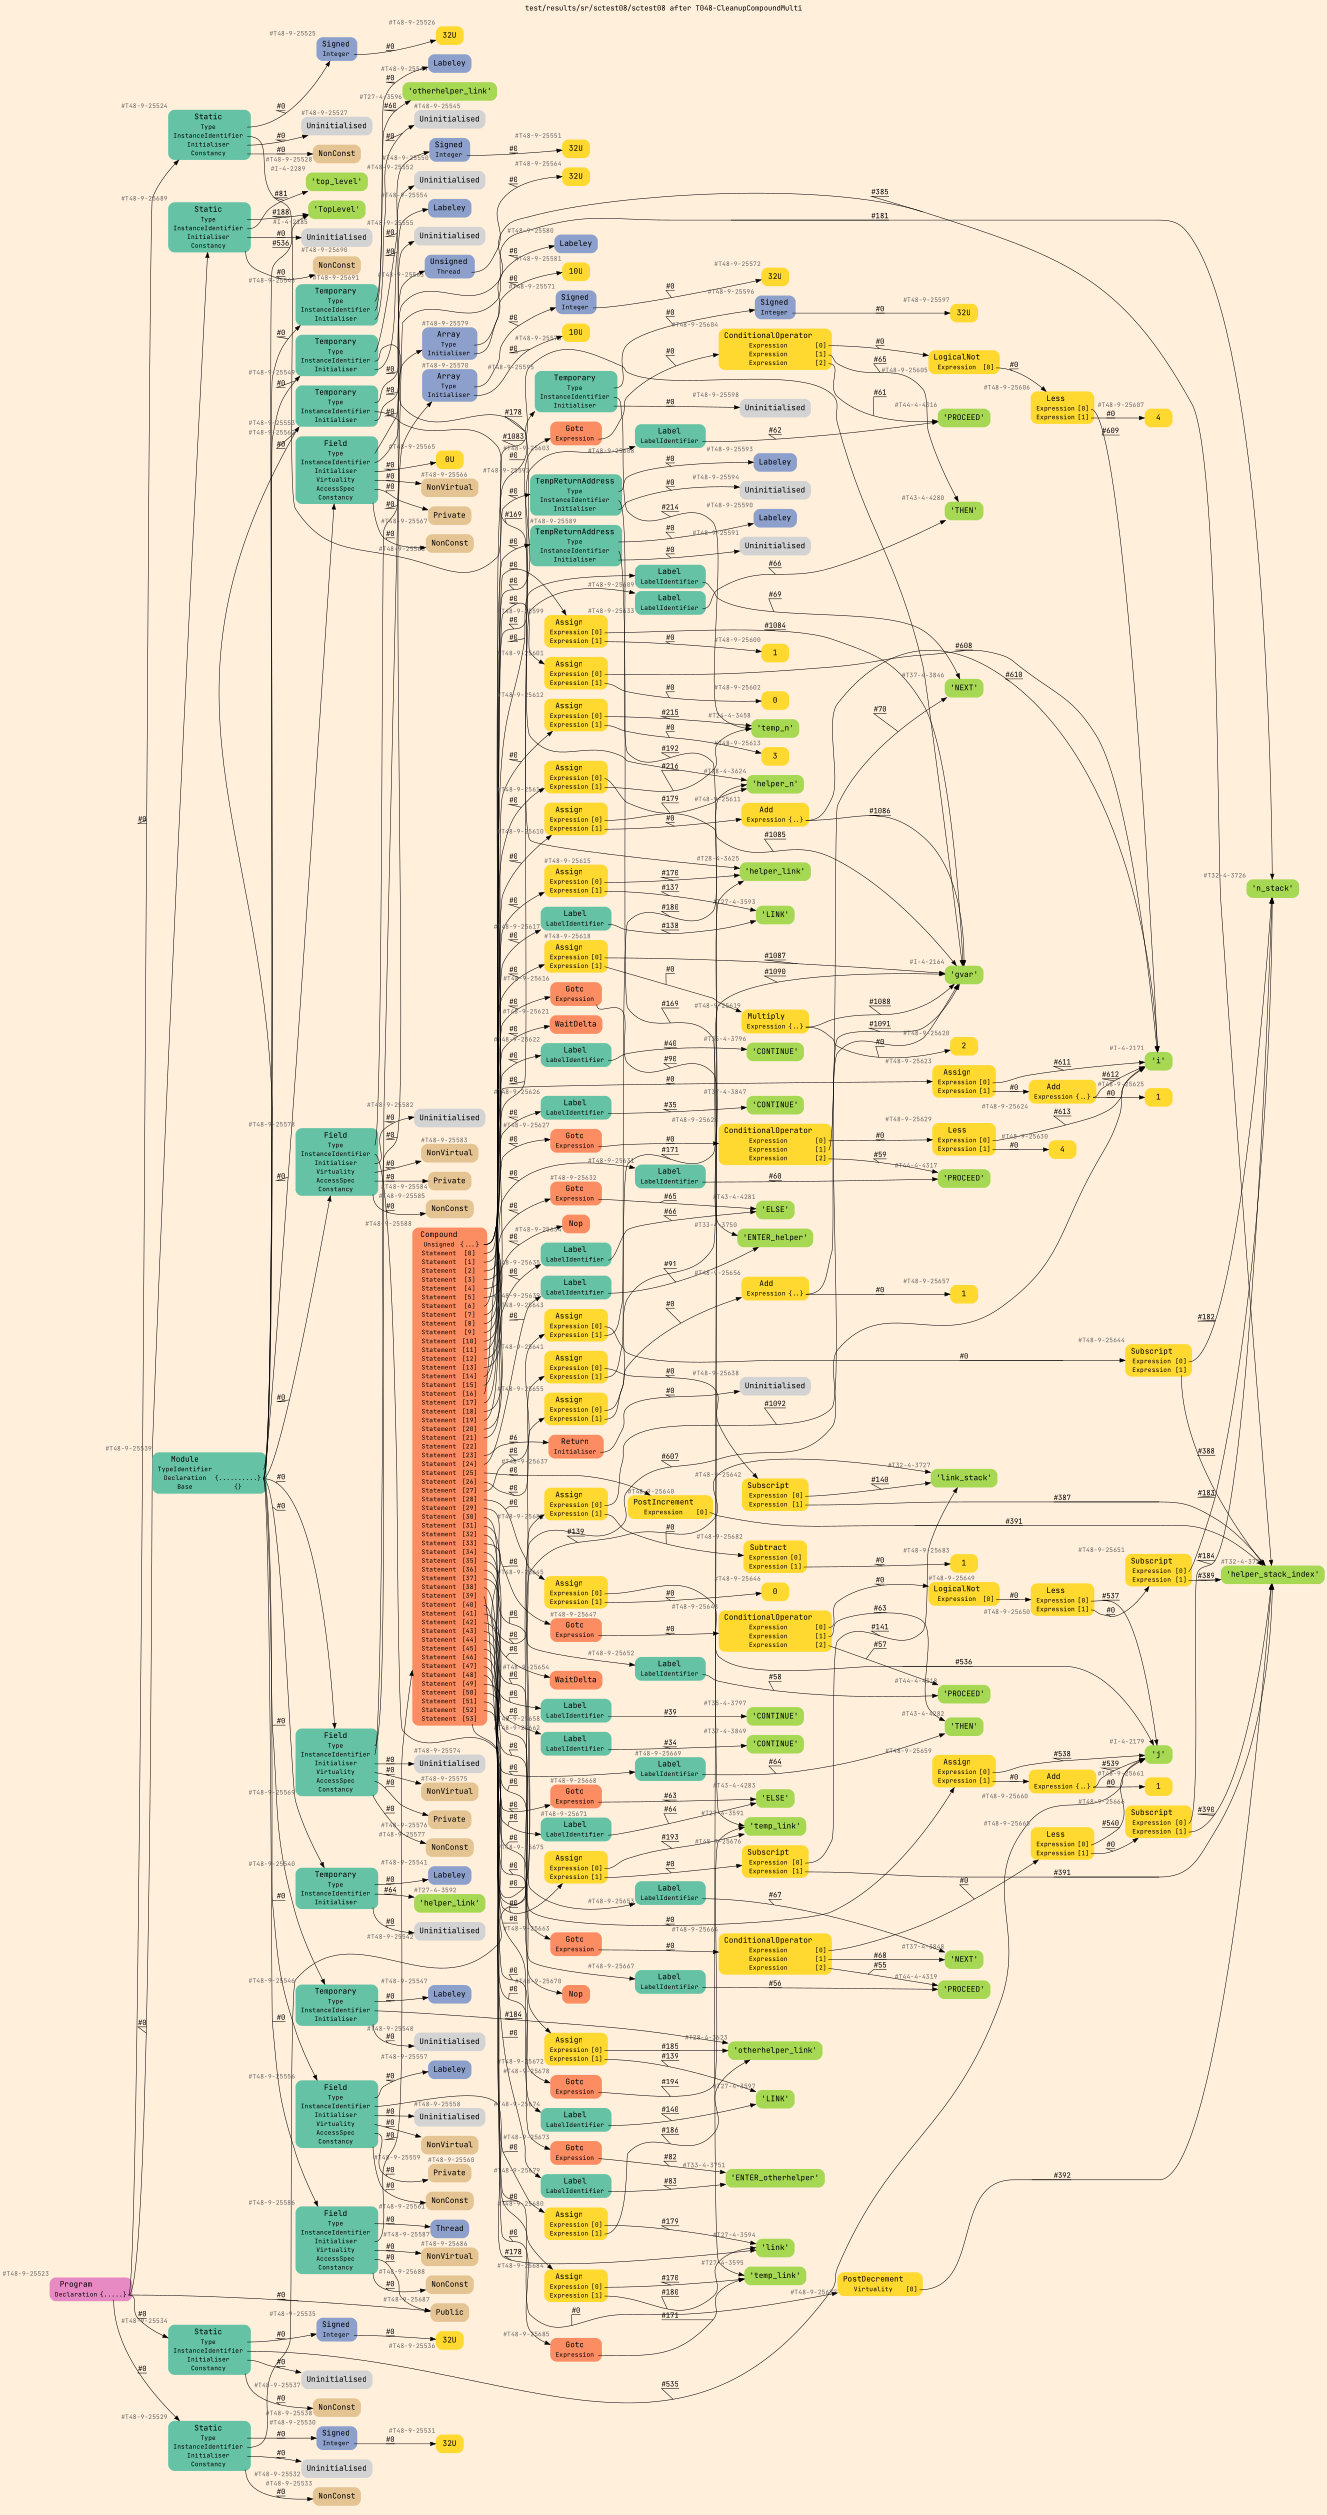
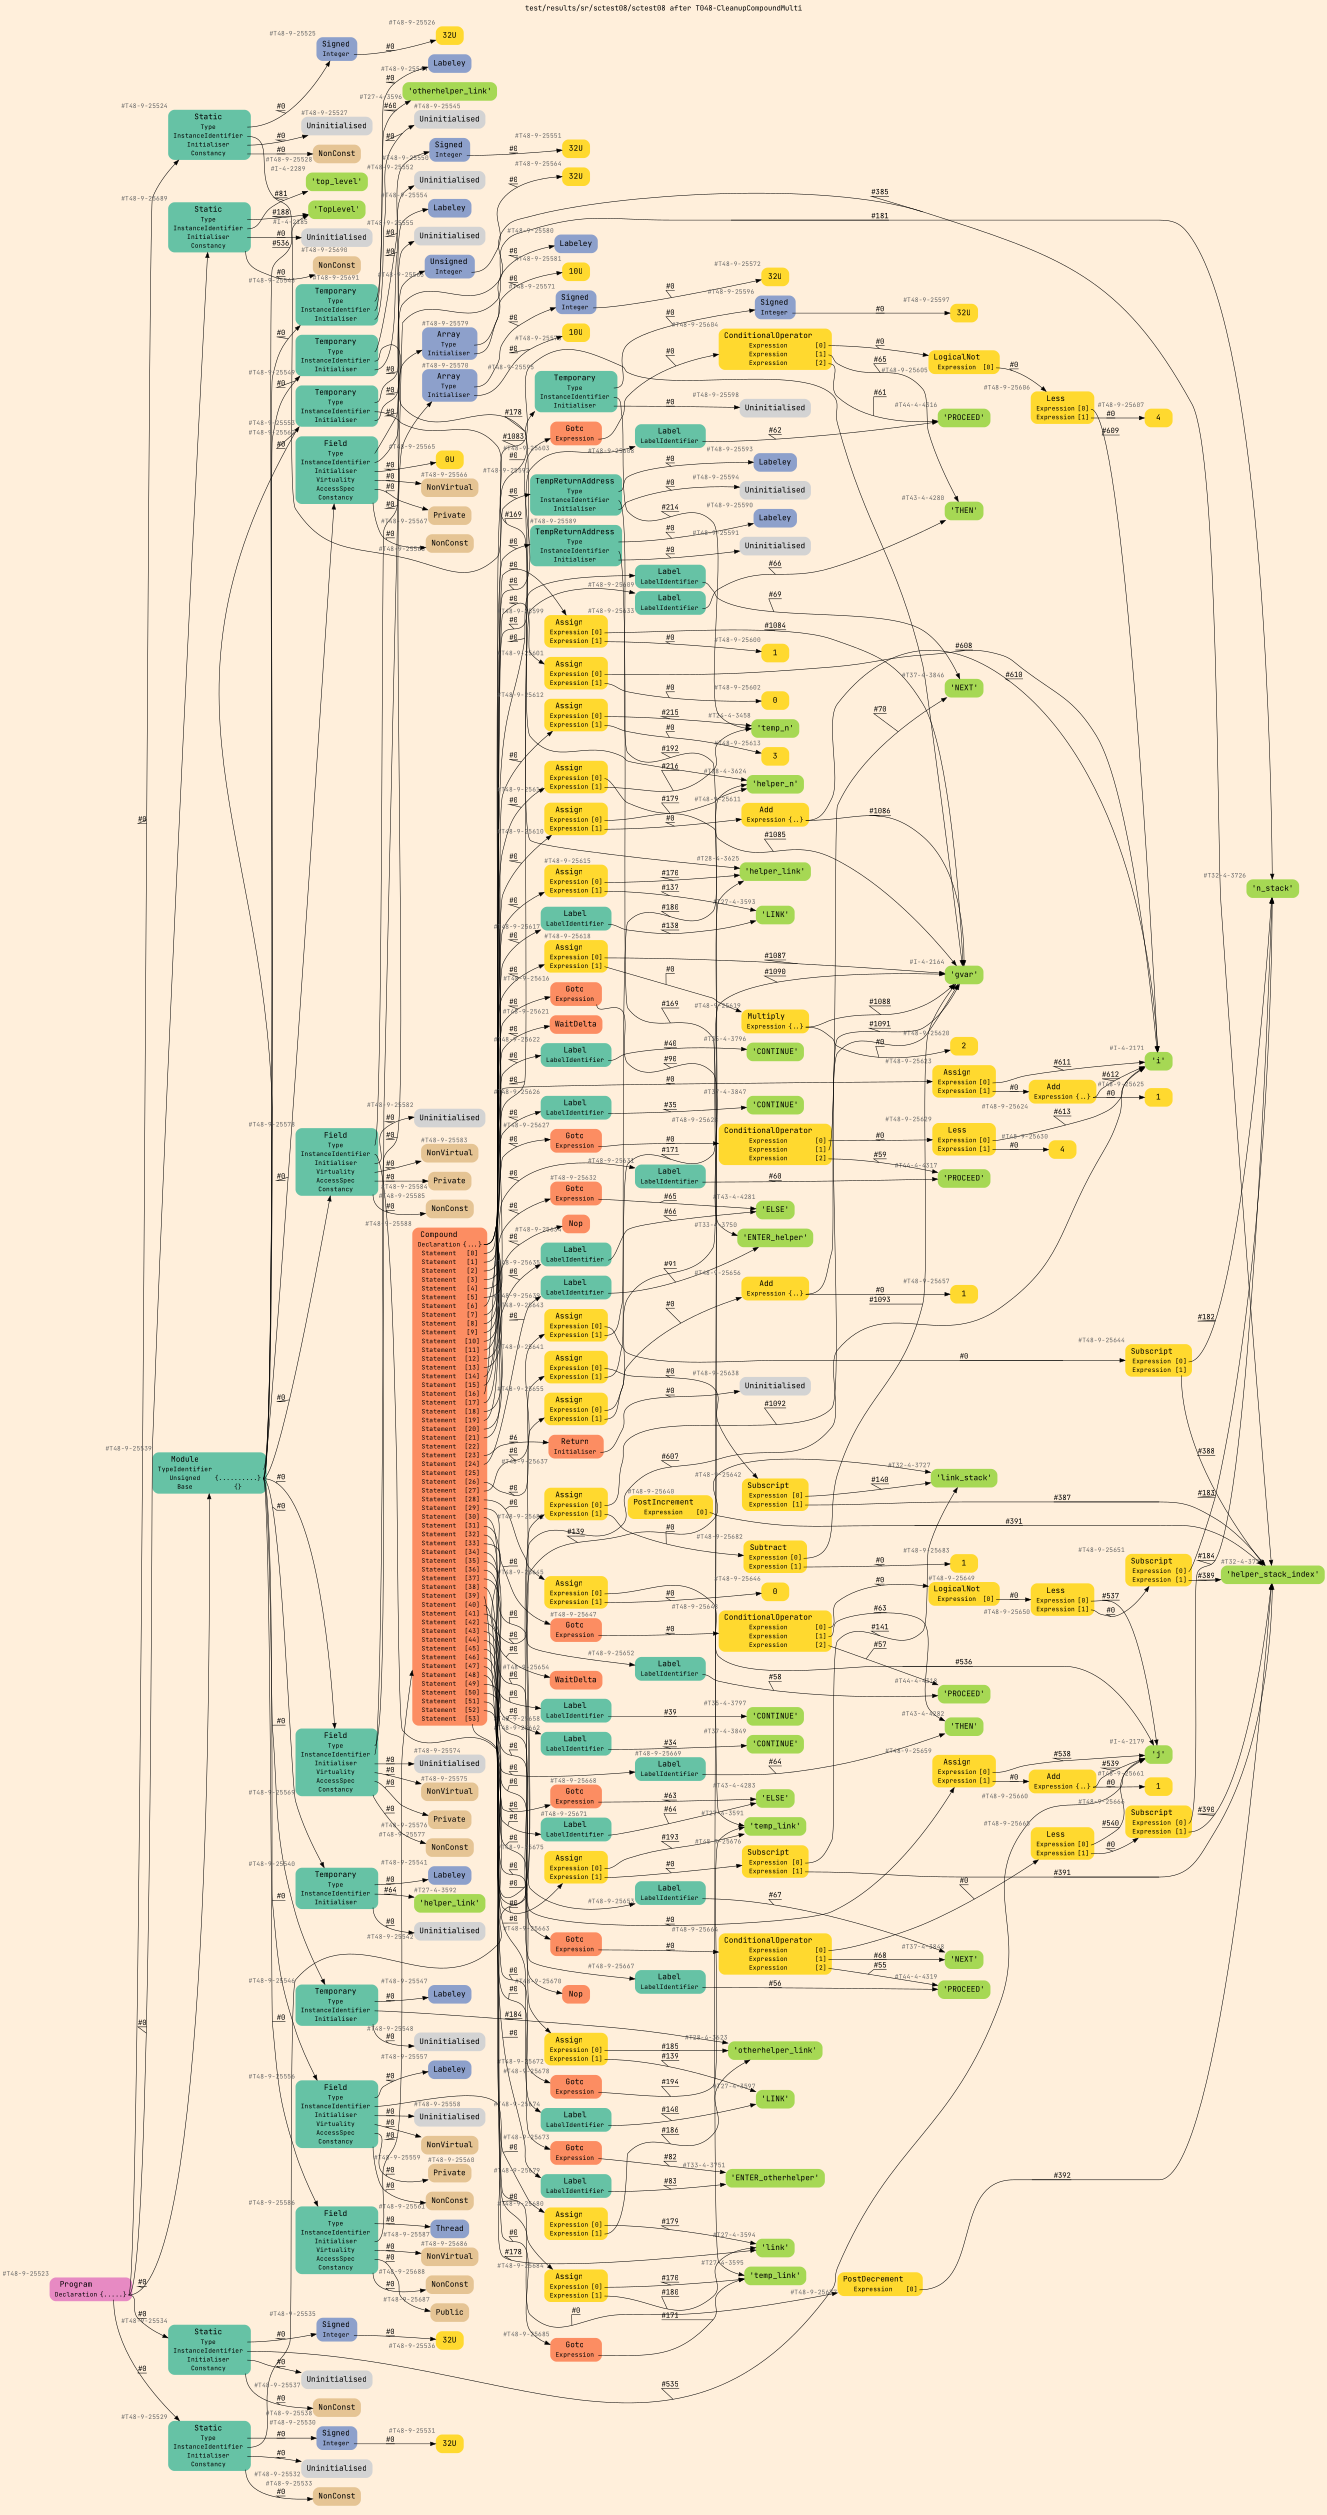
(449, 272) -> (449, 272)
(439, 1245) -> (439, 1245)
none -> (924, 1289)
(566, 1475) -> none
(185, 1478) -> (185, 1478)
(873, 2289) -> (873, 2289)
(277, 2300) -> (202, 1904)
